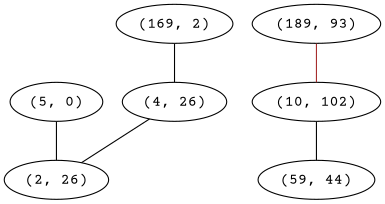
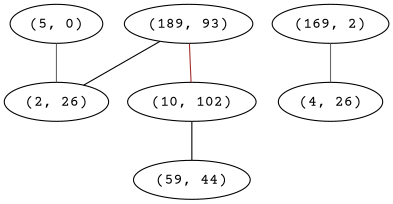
(175, 63) -> (331, 63)
(56, 141) -> (56, 63)
(115, 141) -> (122, 63)
